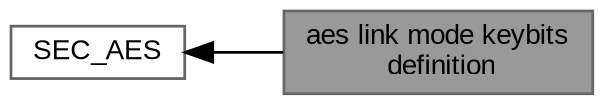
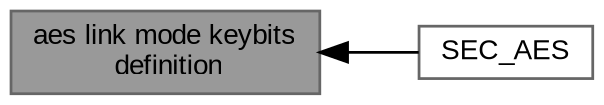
(248, 52) -> (383, 52)
